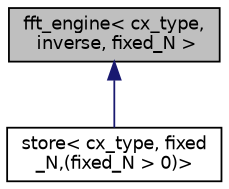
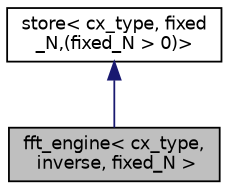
(114, 104) -> (114, 104)
